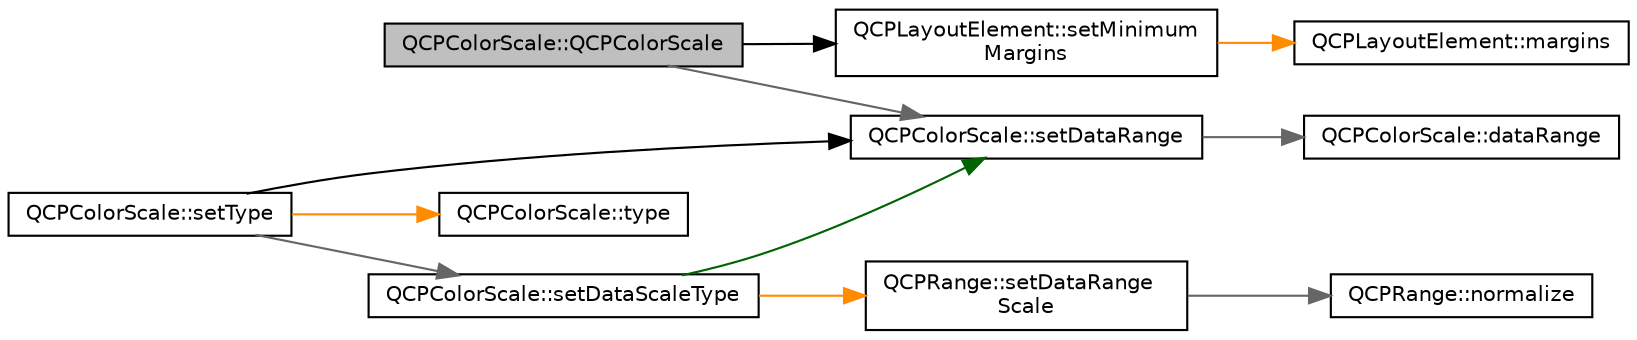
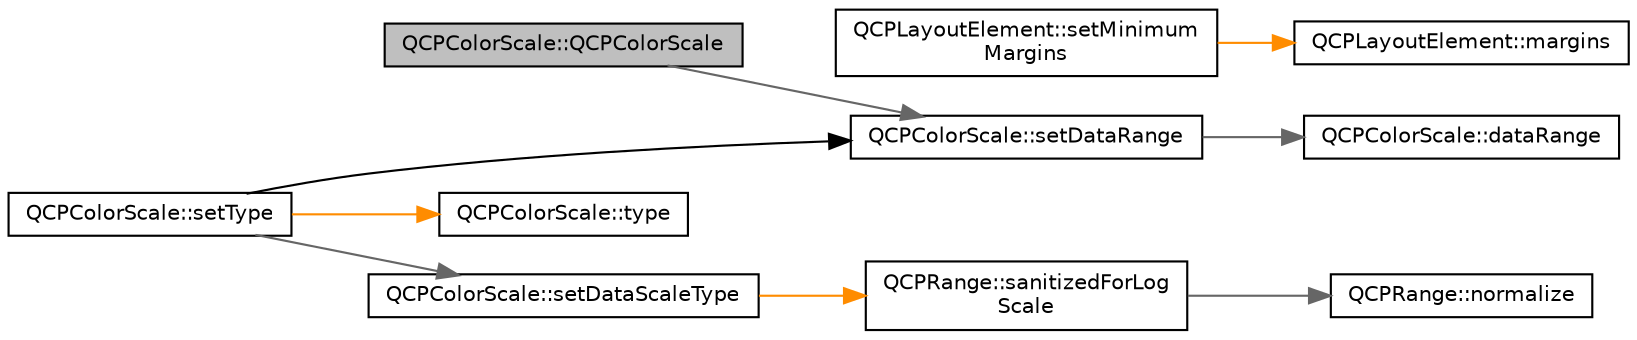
(778, 44) -> none
(827, 230) -> none
(1027, 296) -> (1027, 296)
